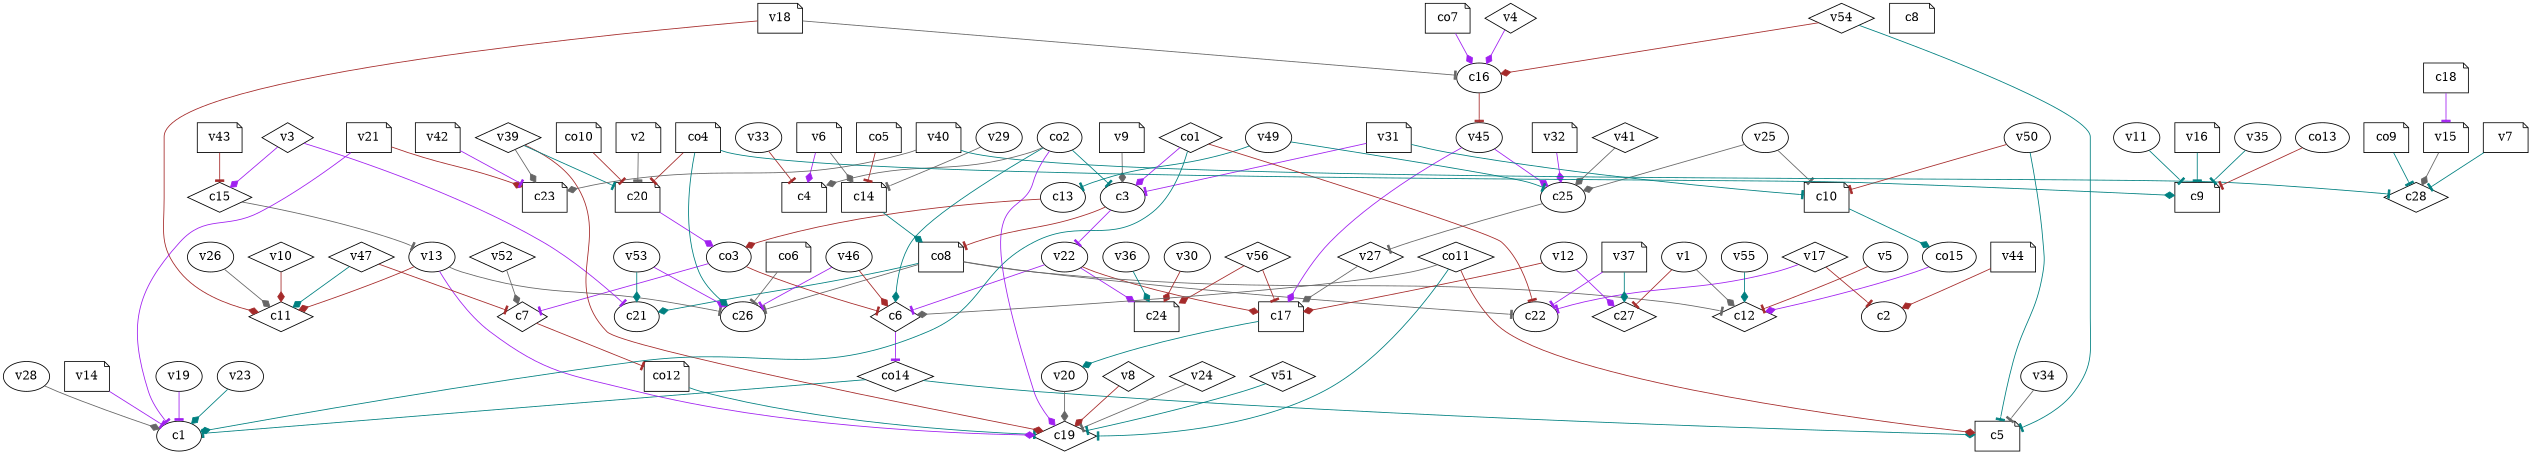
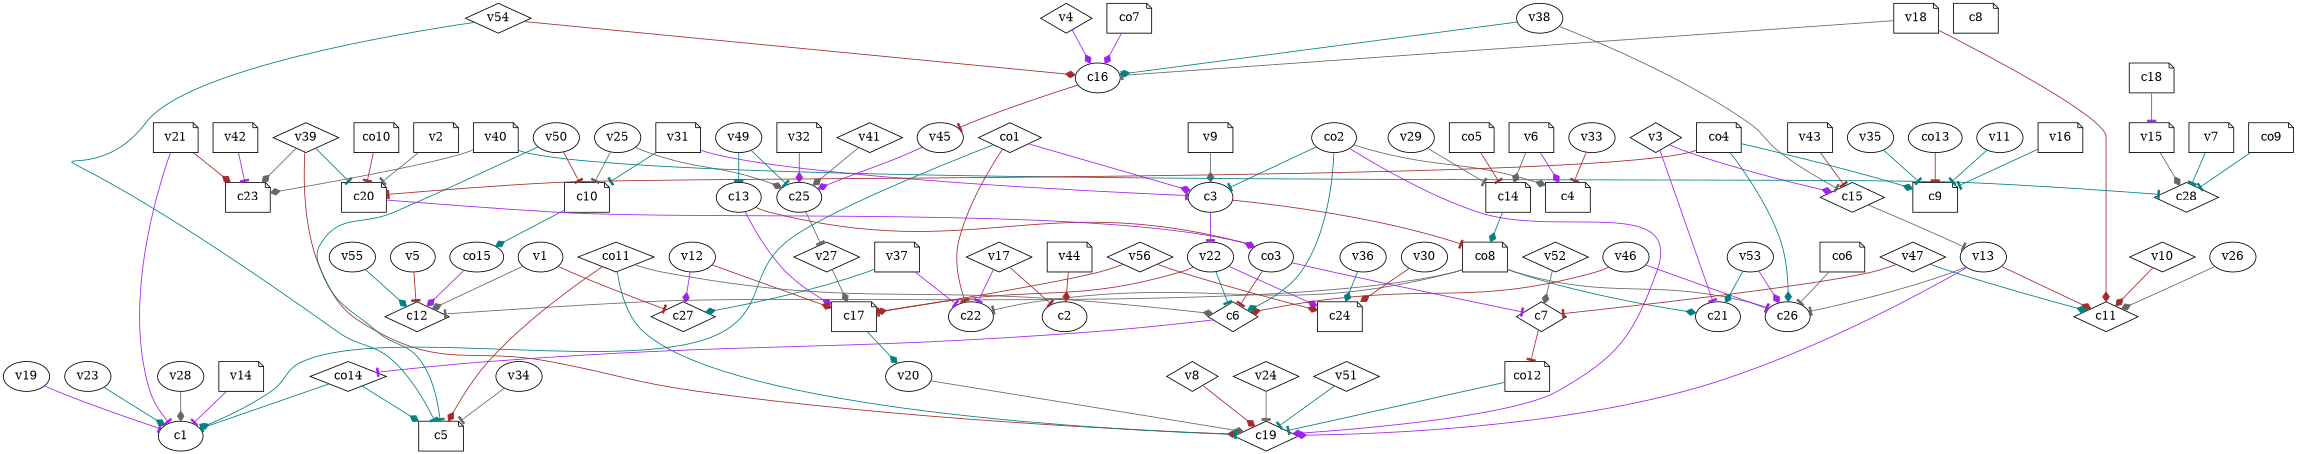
none -> (1540, 18)
(1367, 209) -> (777, 262)
(973, 289) -> (1221, 286)
